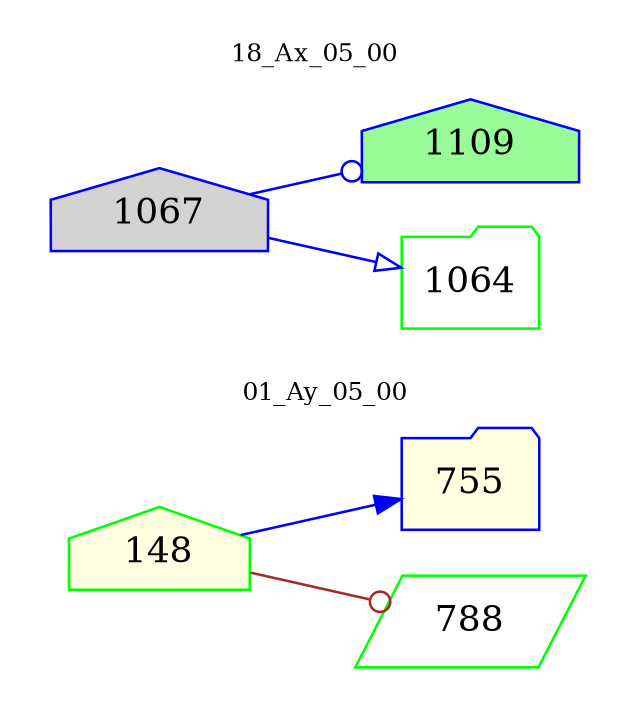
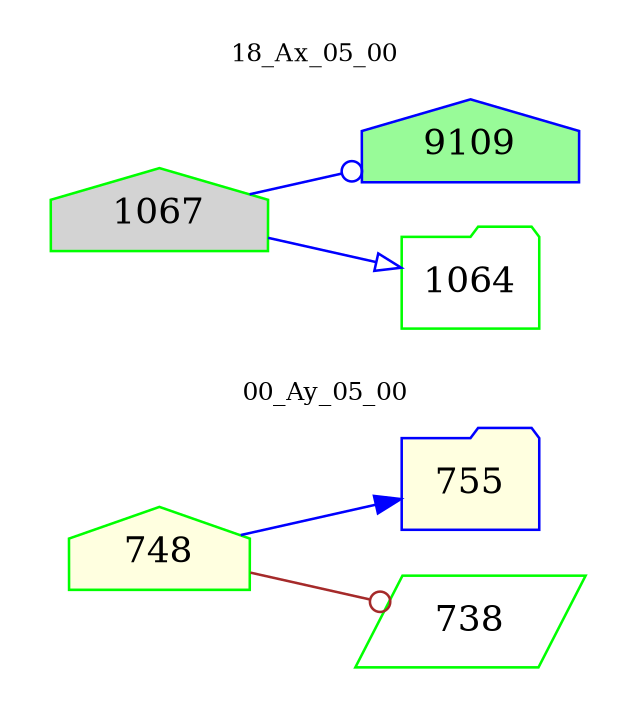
(470, 145) -> (470, 145)
(159, 214) -> (159, 214)
(325, 394) -> (325, 394)
(159, 553) -> (159, 553)
(470, 622) -> (470, 622)
